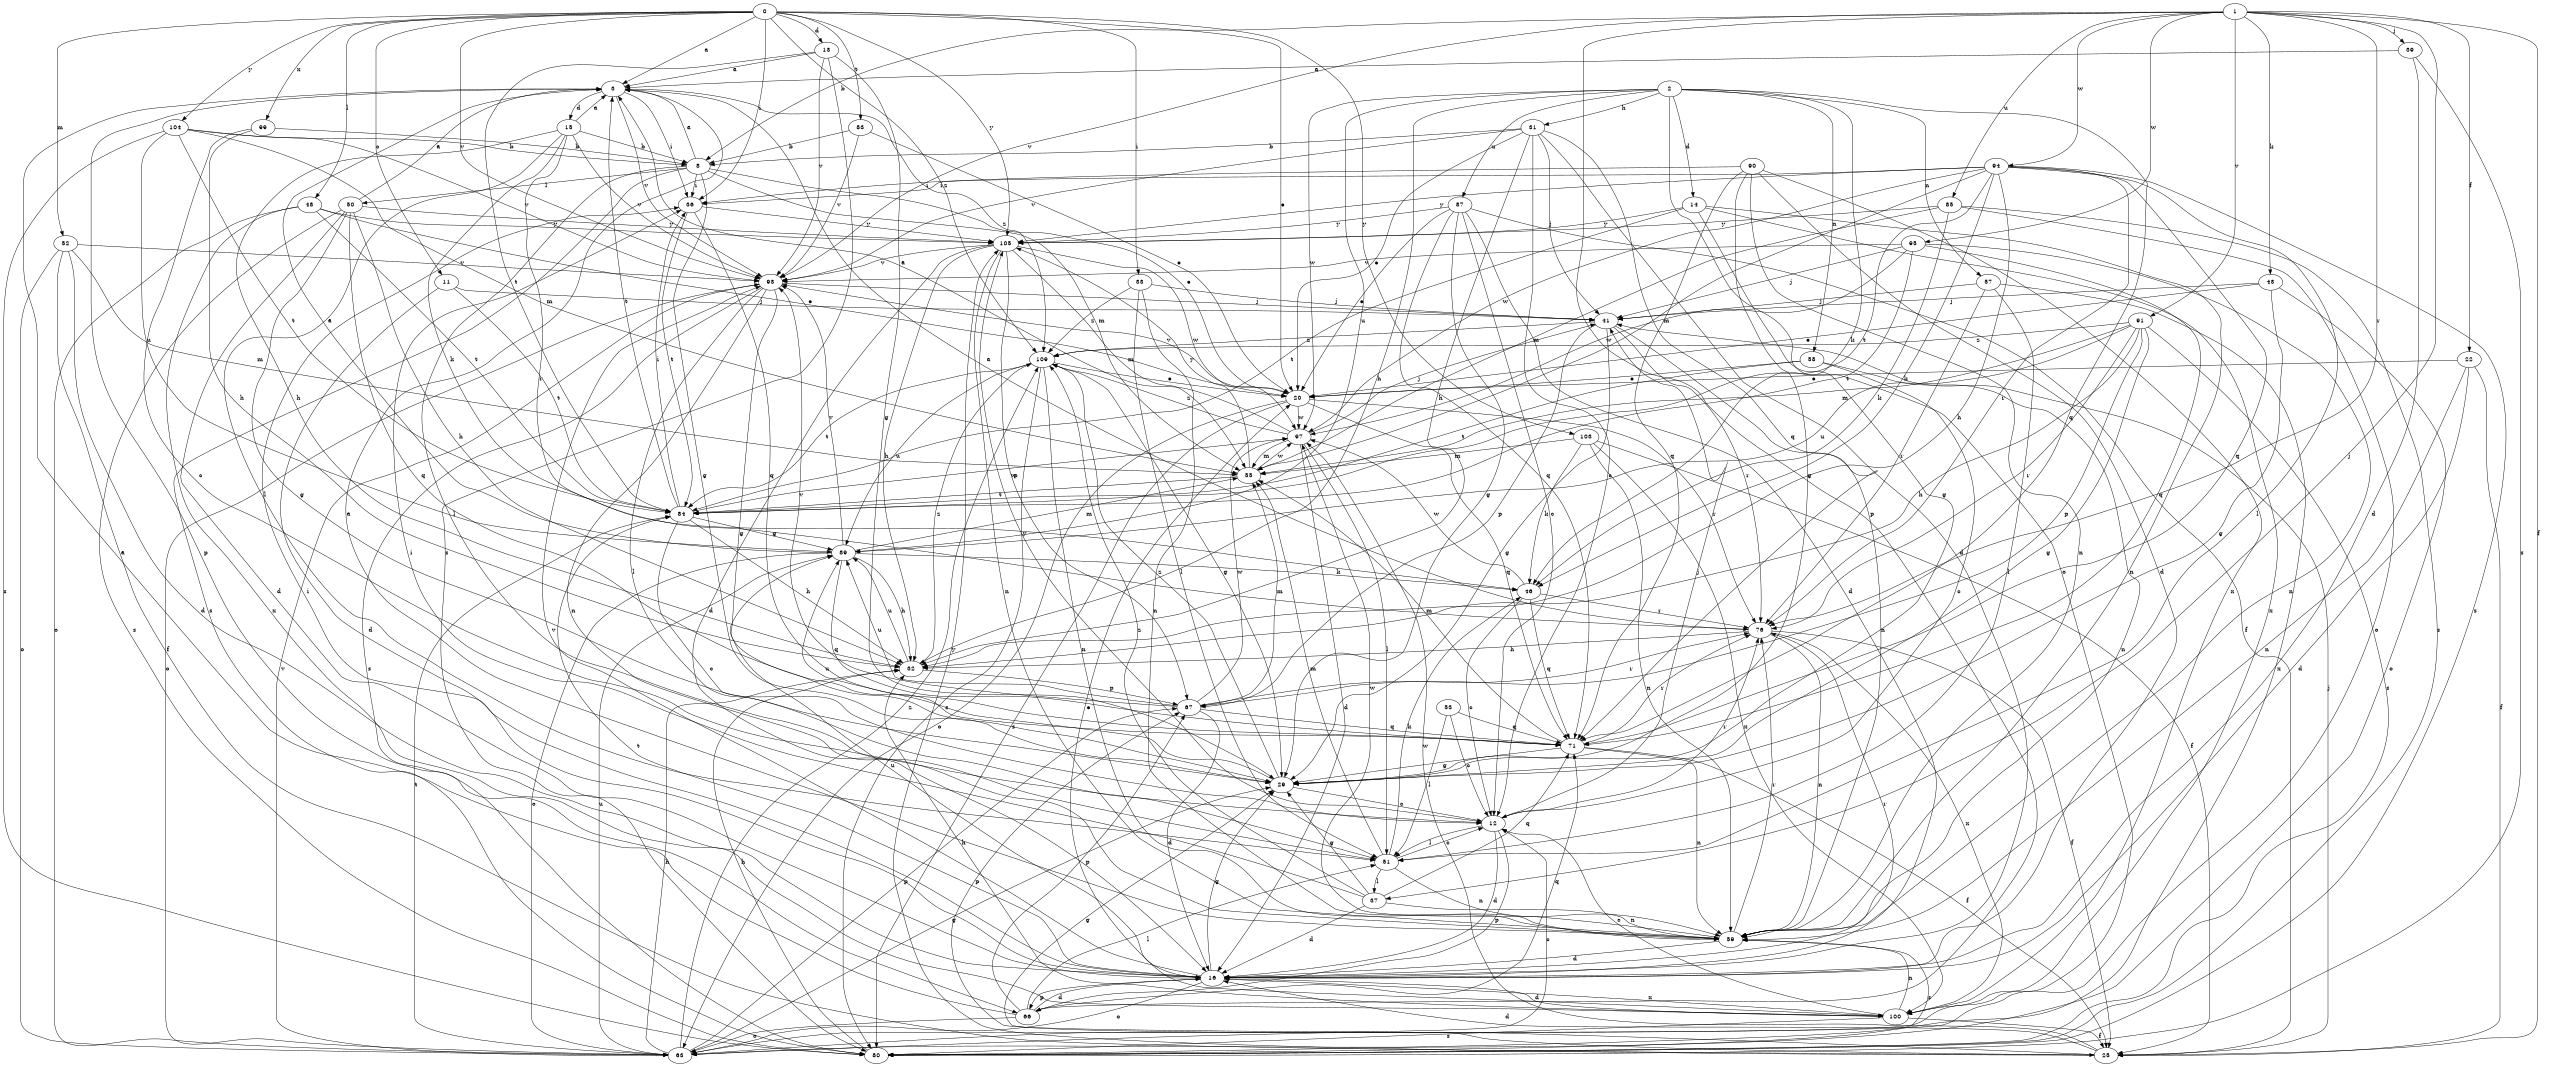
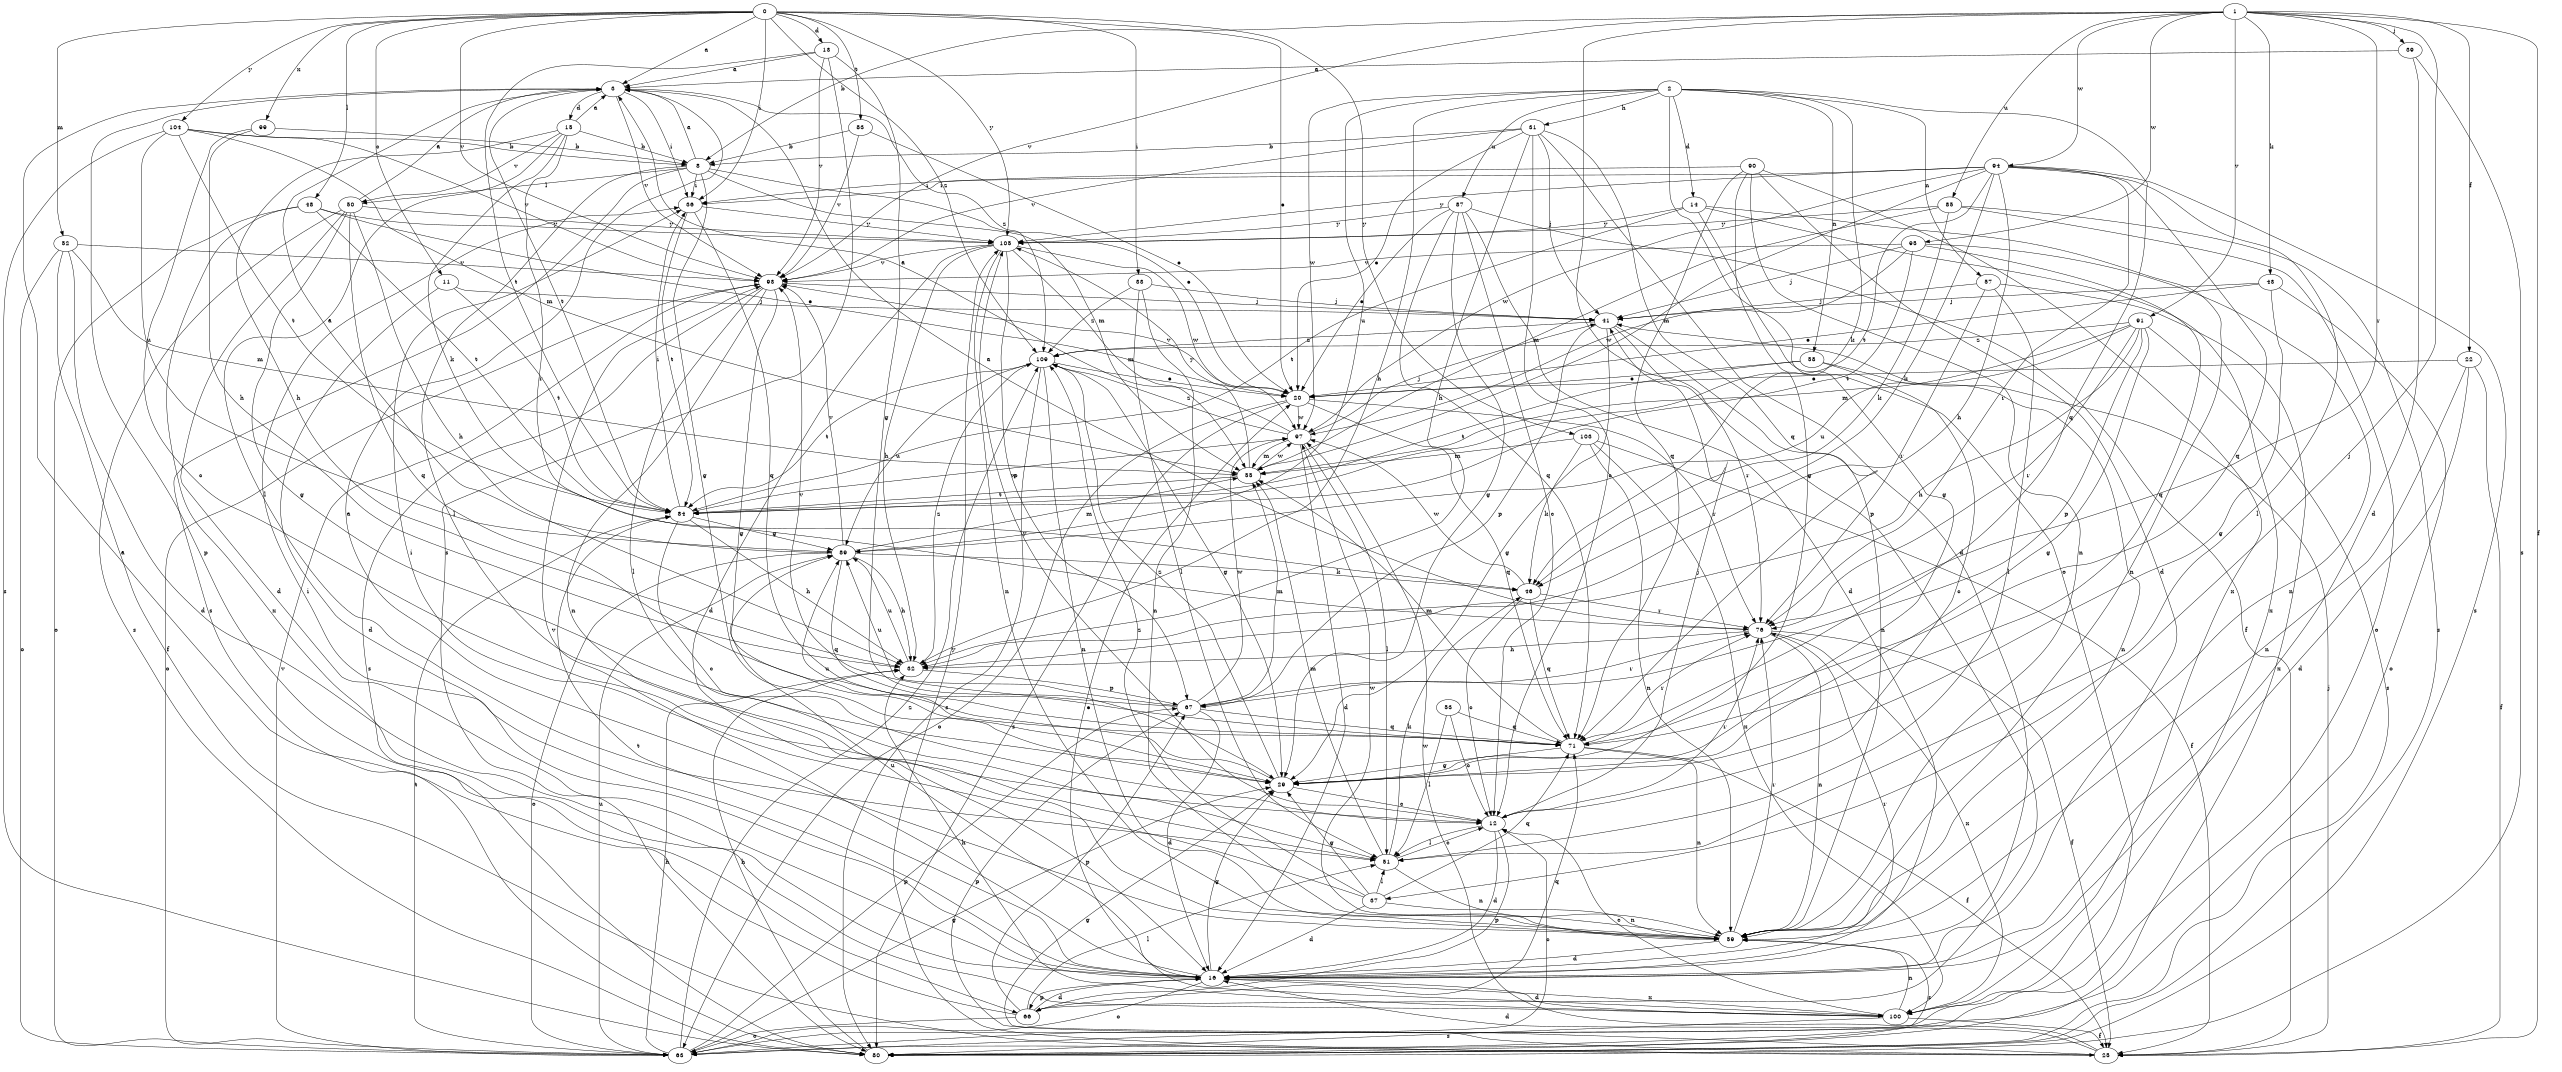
(651, 222) -> (468, 183)
(625, 307) -> (551, 283)
(1376, 878) -> (1380, 884)
